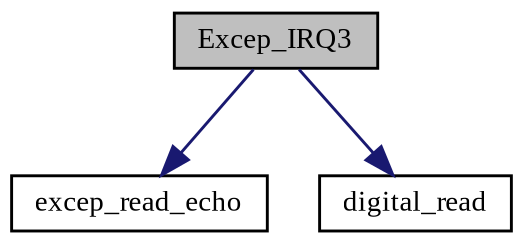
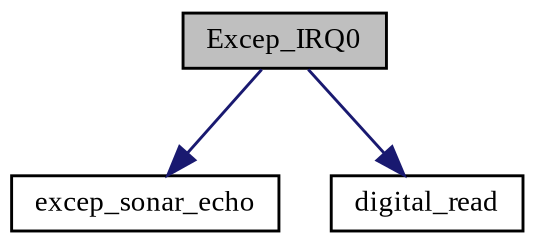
(276, 41) -> (285, 41)
(139, 203) -> (145, 203)
